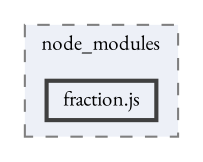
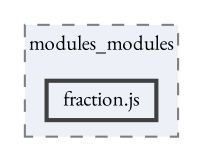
(101, 45) -> (101, 45)
